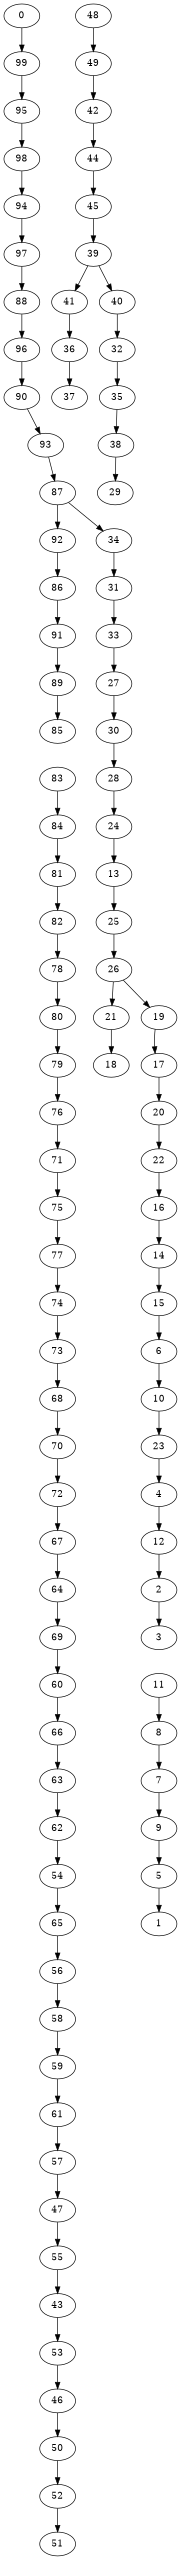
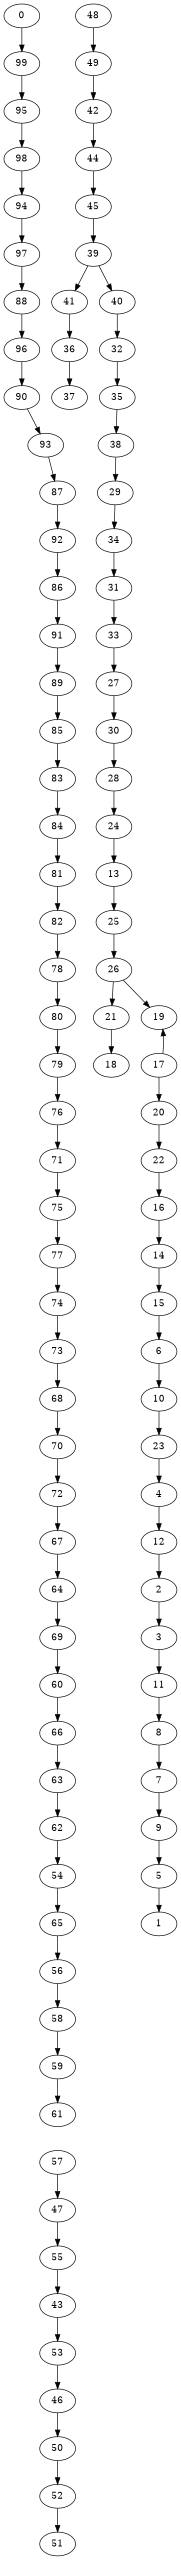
(83, 515) -> (115, 514)
none -> (58, 752)
(155, 1038) -> (163, 1045)
none -> (159, 1658)
(58, 2135) -> none
